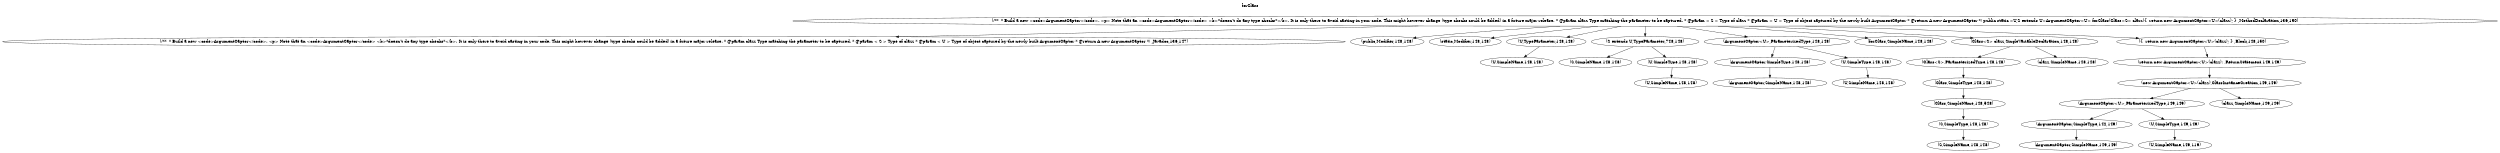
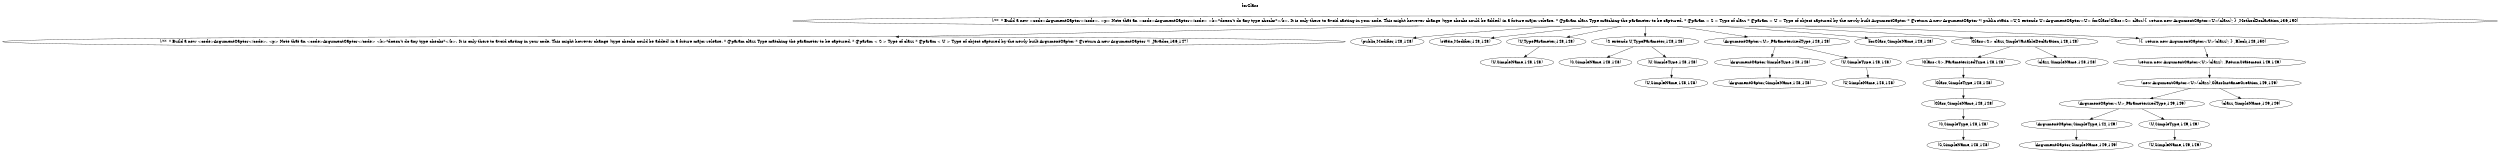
(1645, 42) -> (1645, 42)
(1963, 104) -> (1963, 104)
(2175, 145) -> (2175, 145)
